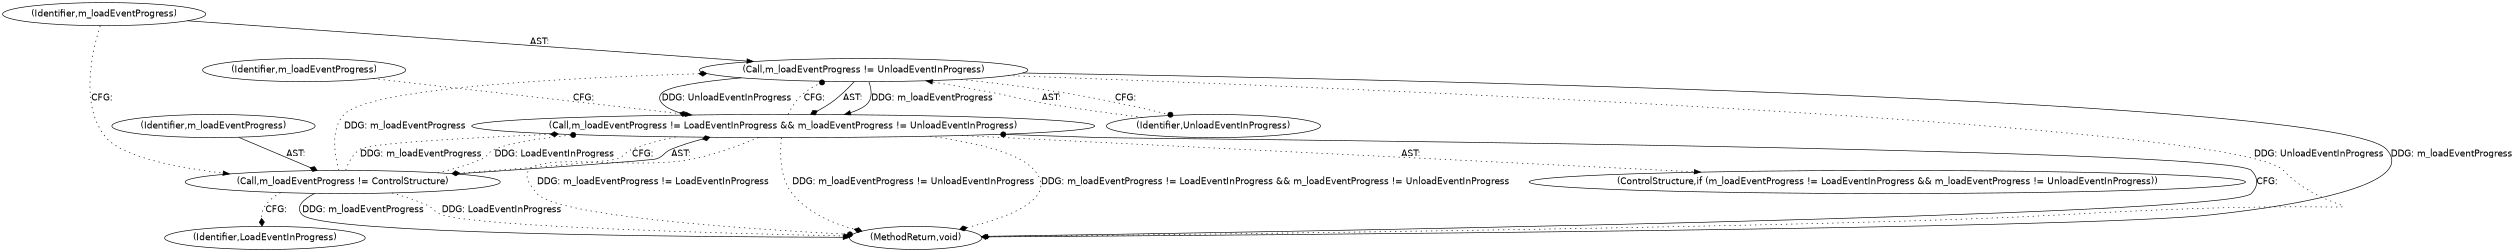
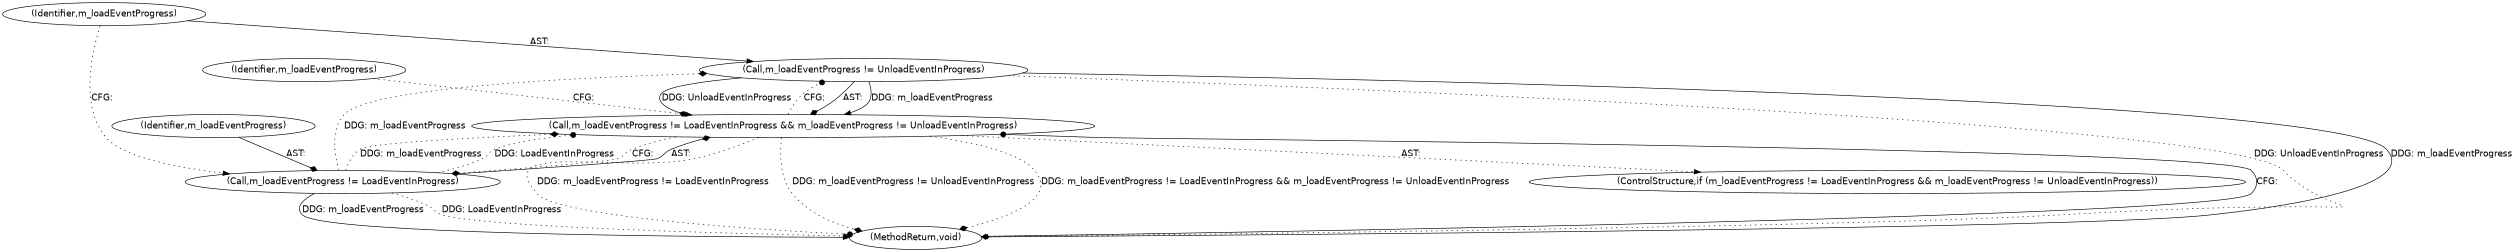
(1213, 126) -> none
(343, 182) -> (343, 182)
(265, 238) -> none
